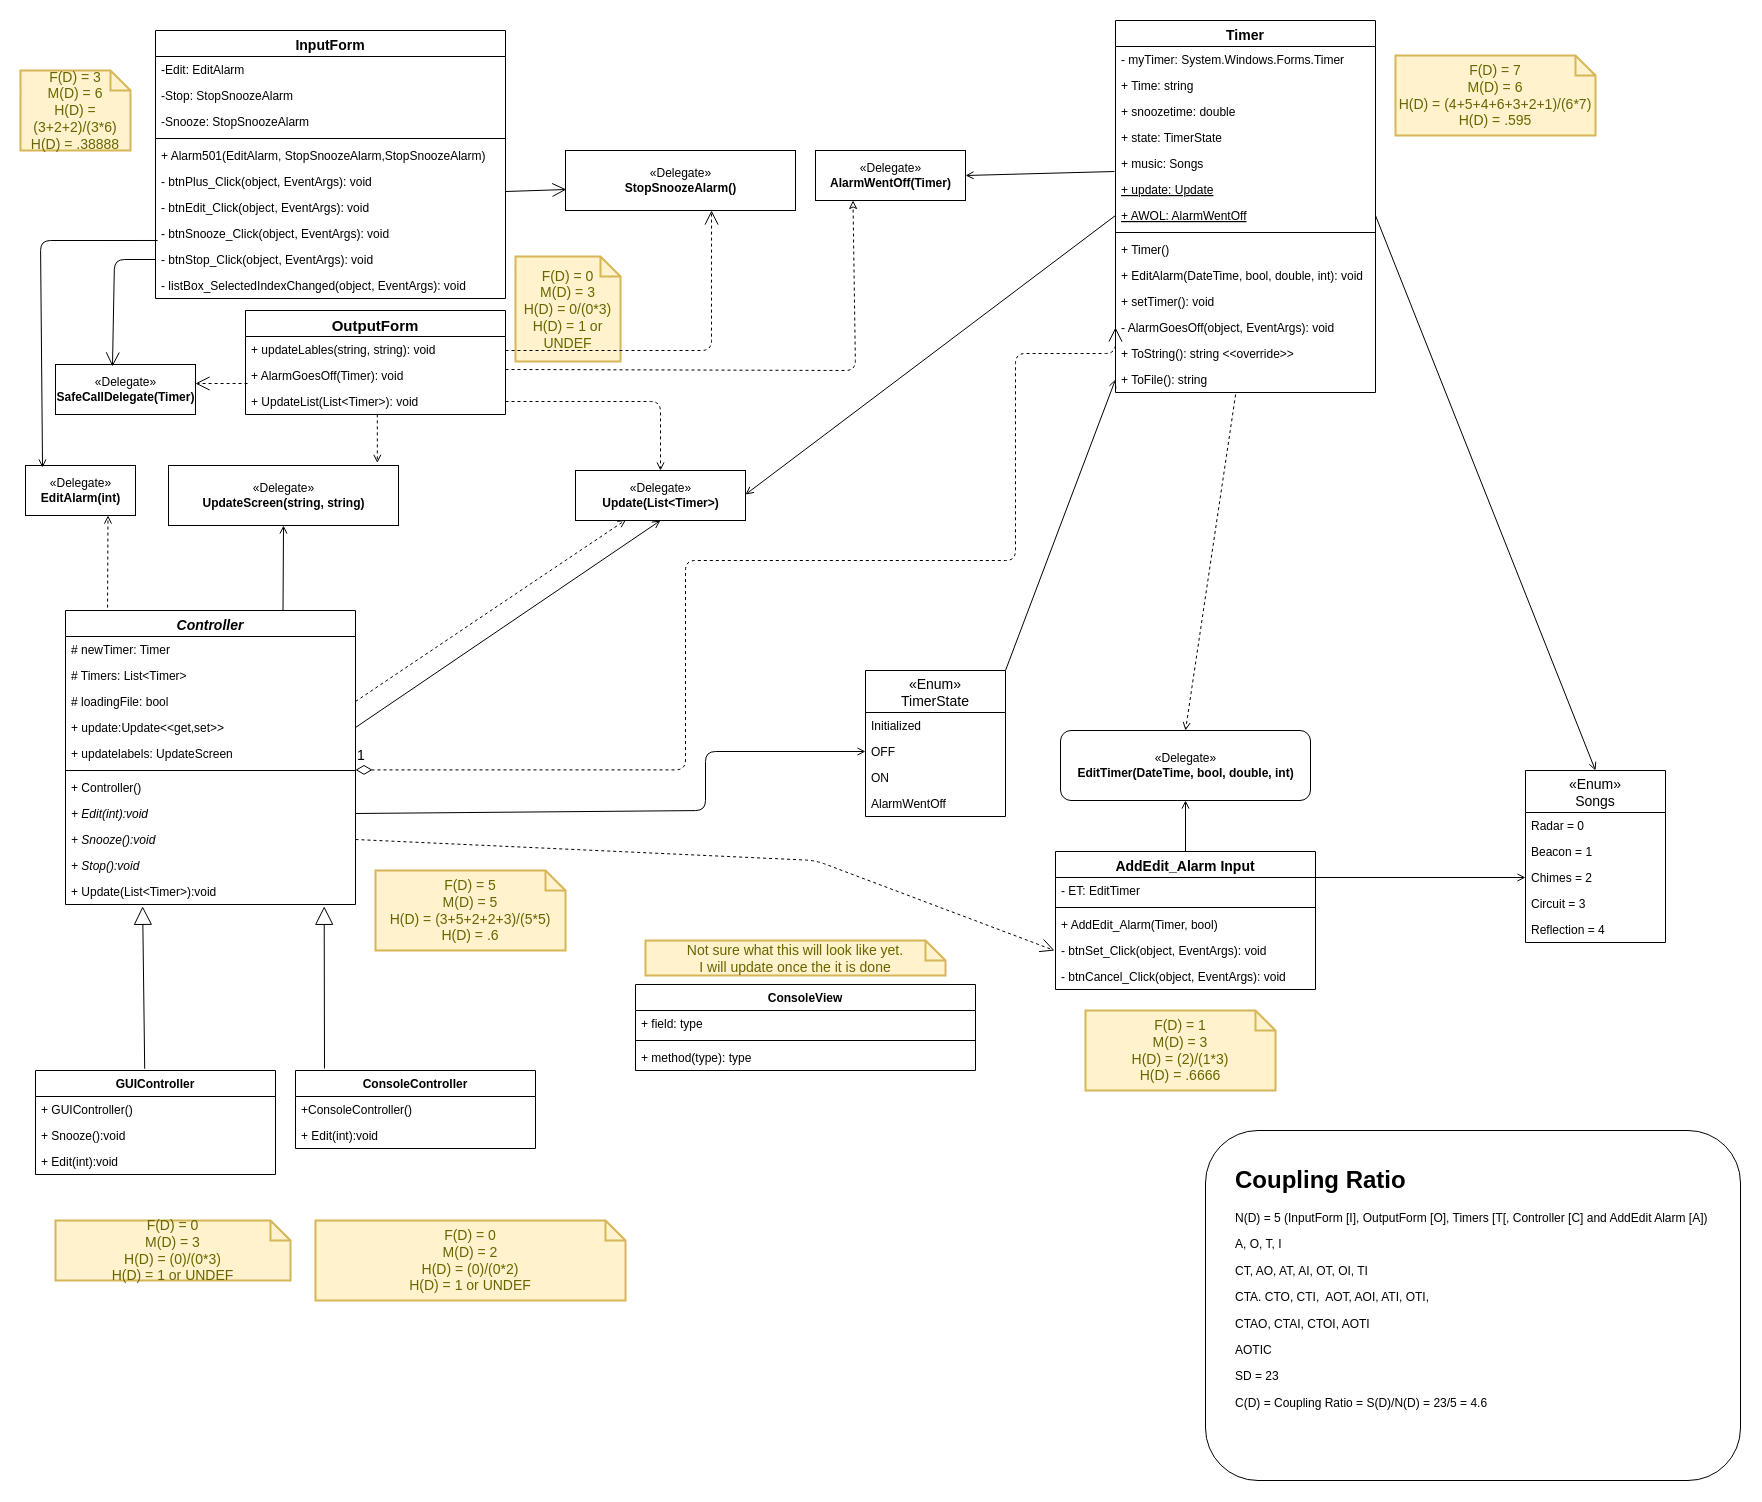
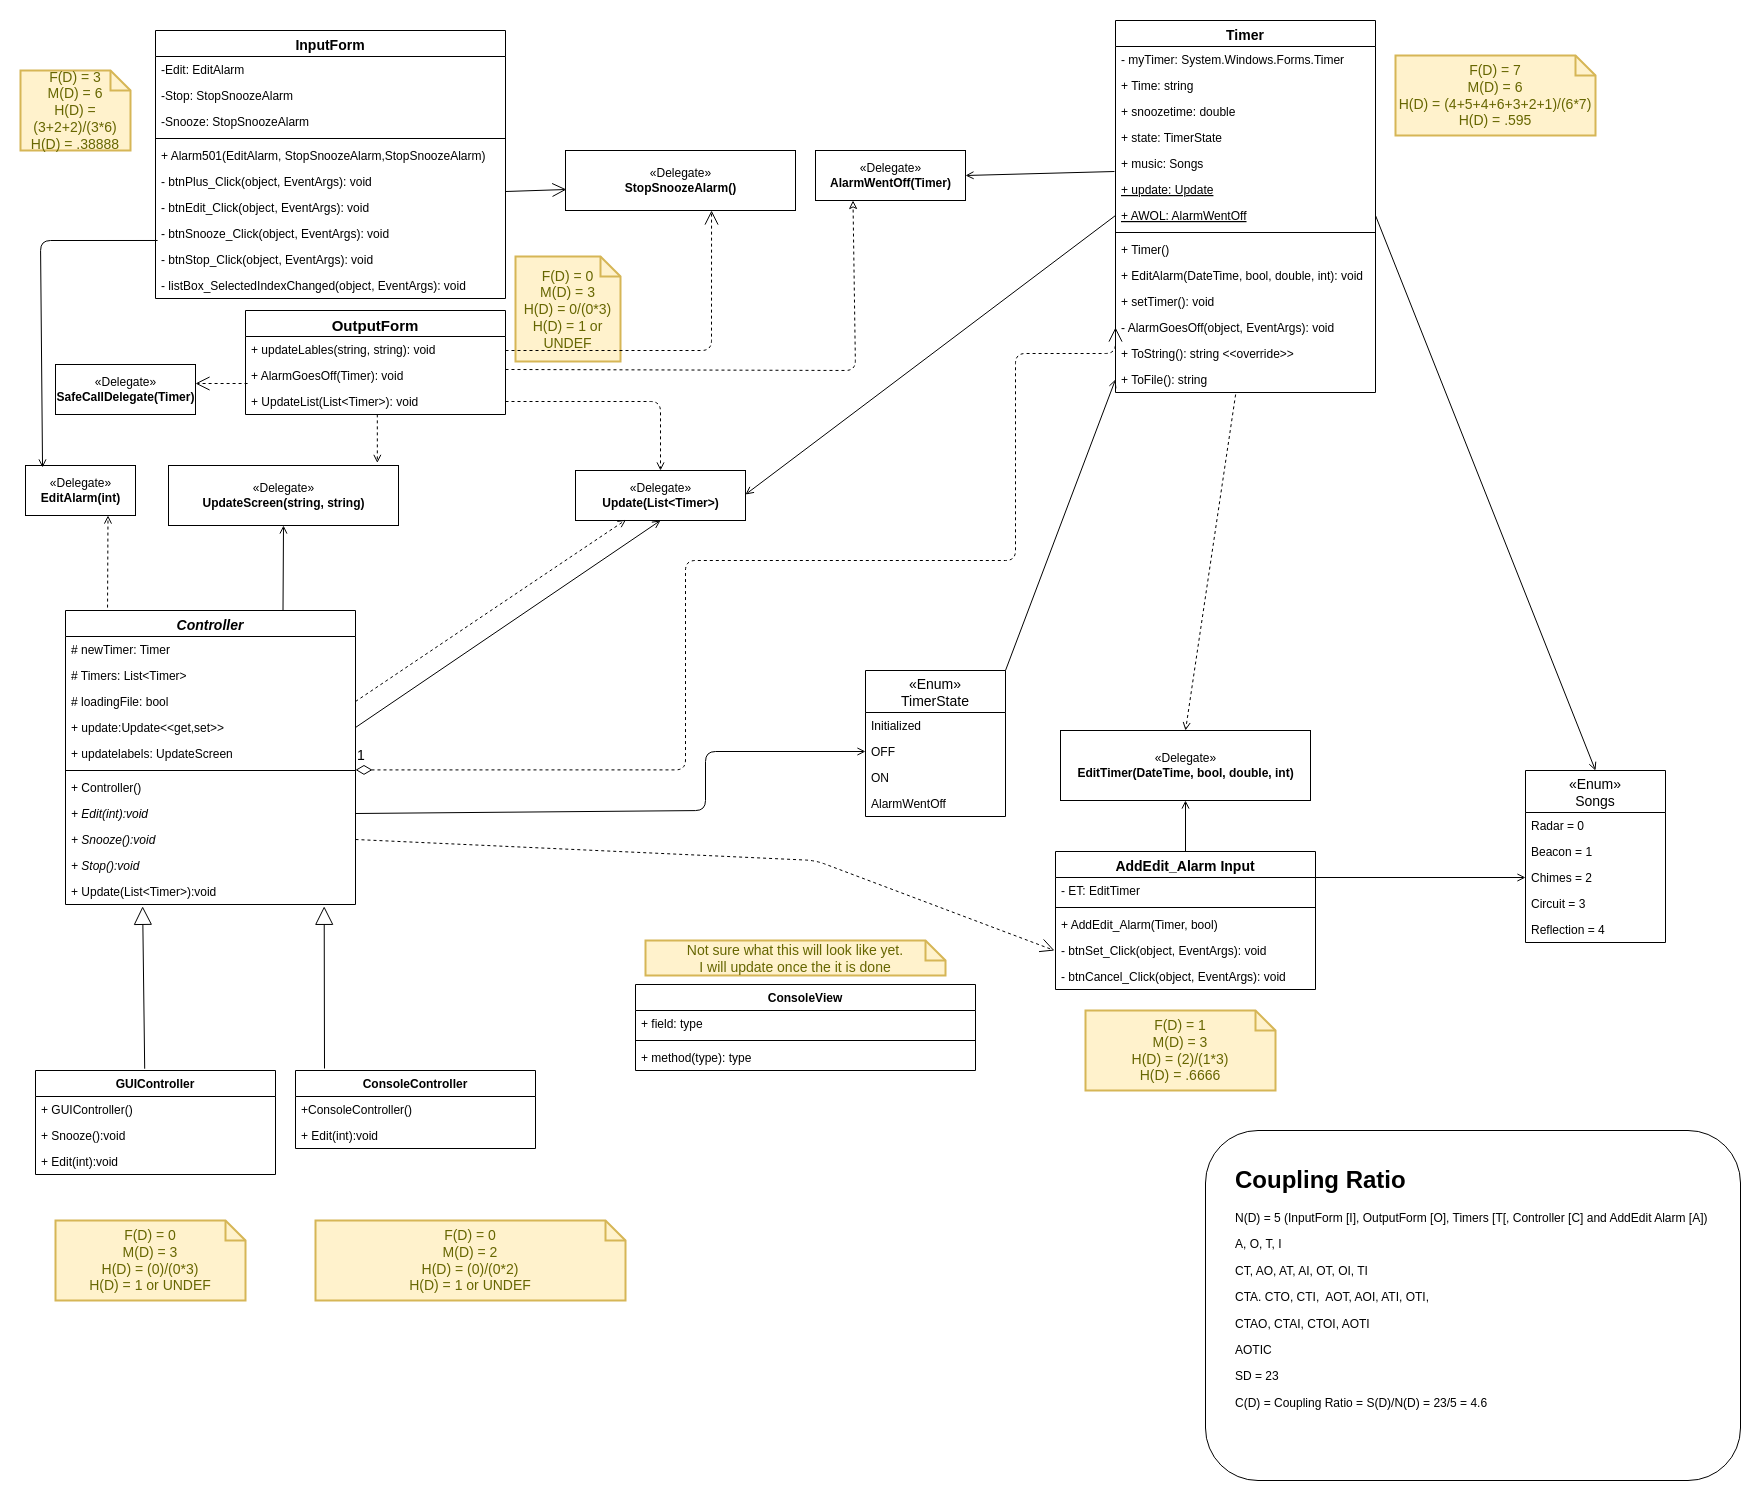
(114, 298) -> none
(1186, 766) -> (1186, 766)
(471, 911) -> none
(173, 1251) -> (151, 1261)
